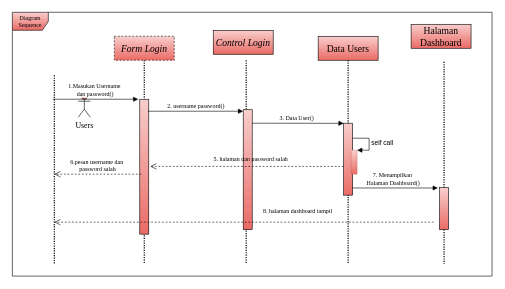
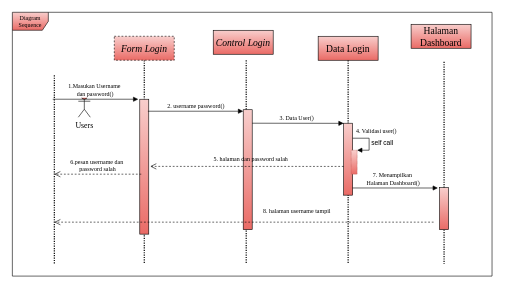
(348, 48) -> (348, 48)
none -> (383, 131)
(303, 212) -> (301, 212)
